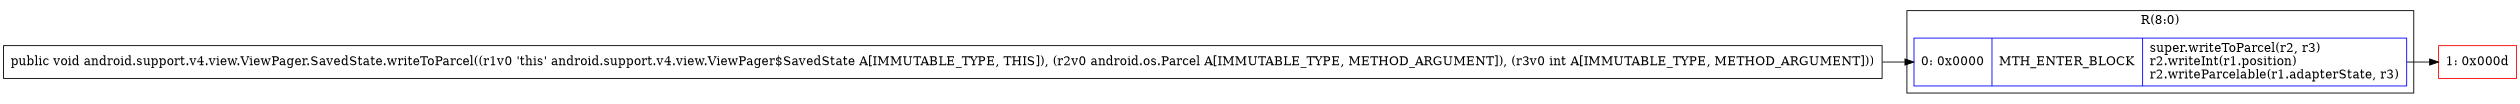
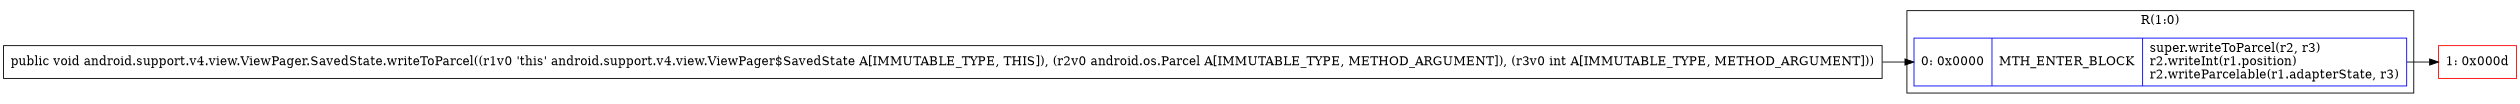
(2160, 21) -> (2160, 21)
